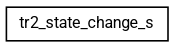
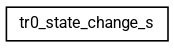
(87, 24) -> (87, 24)
